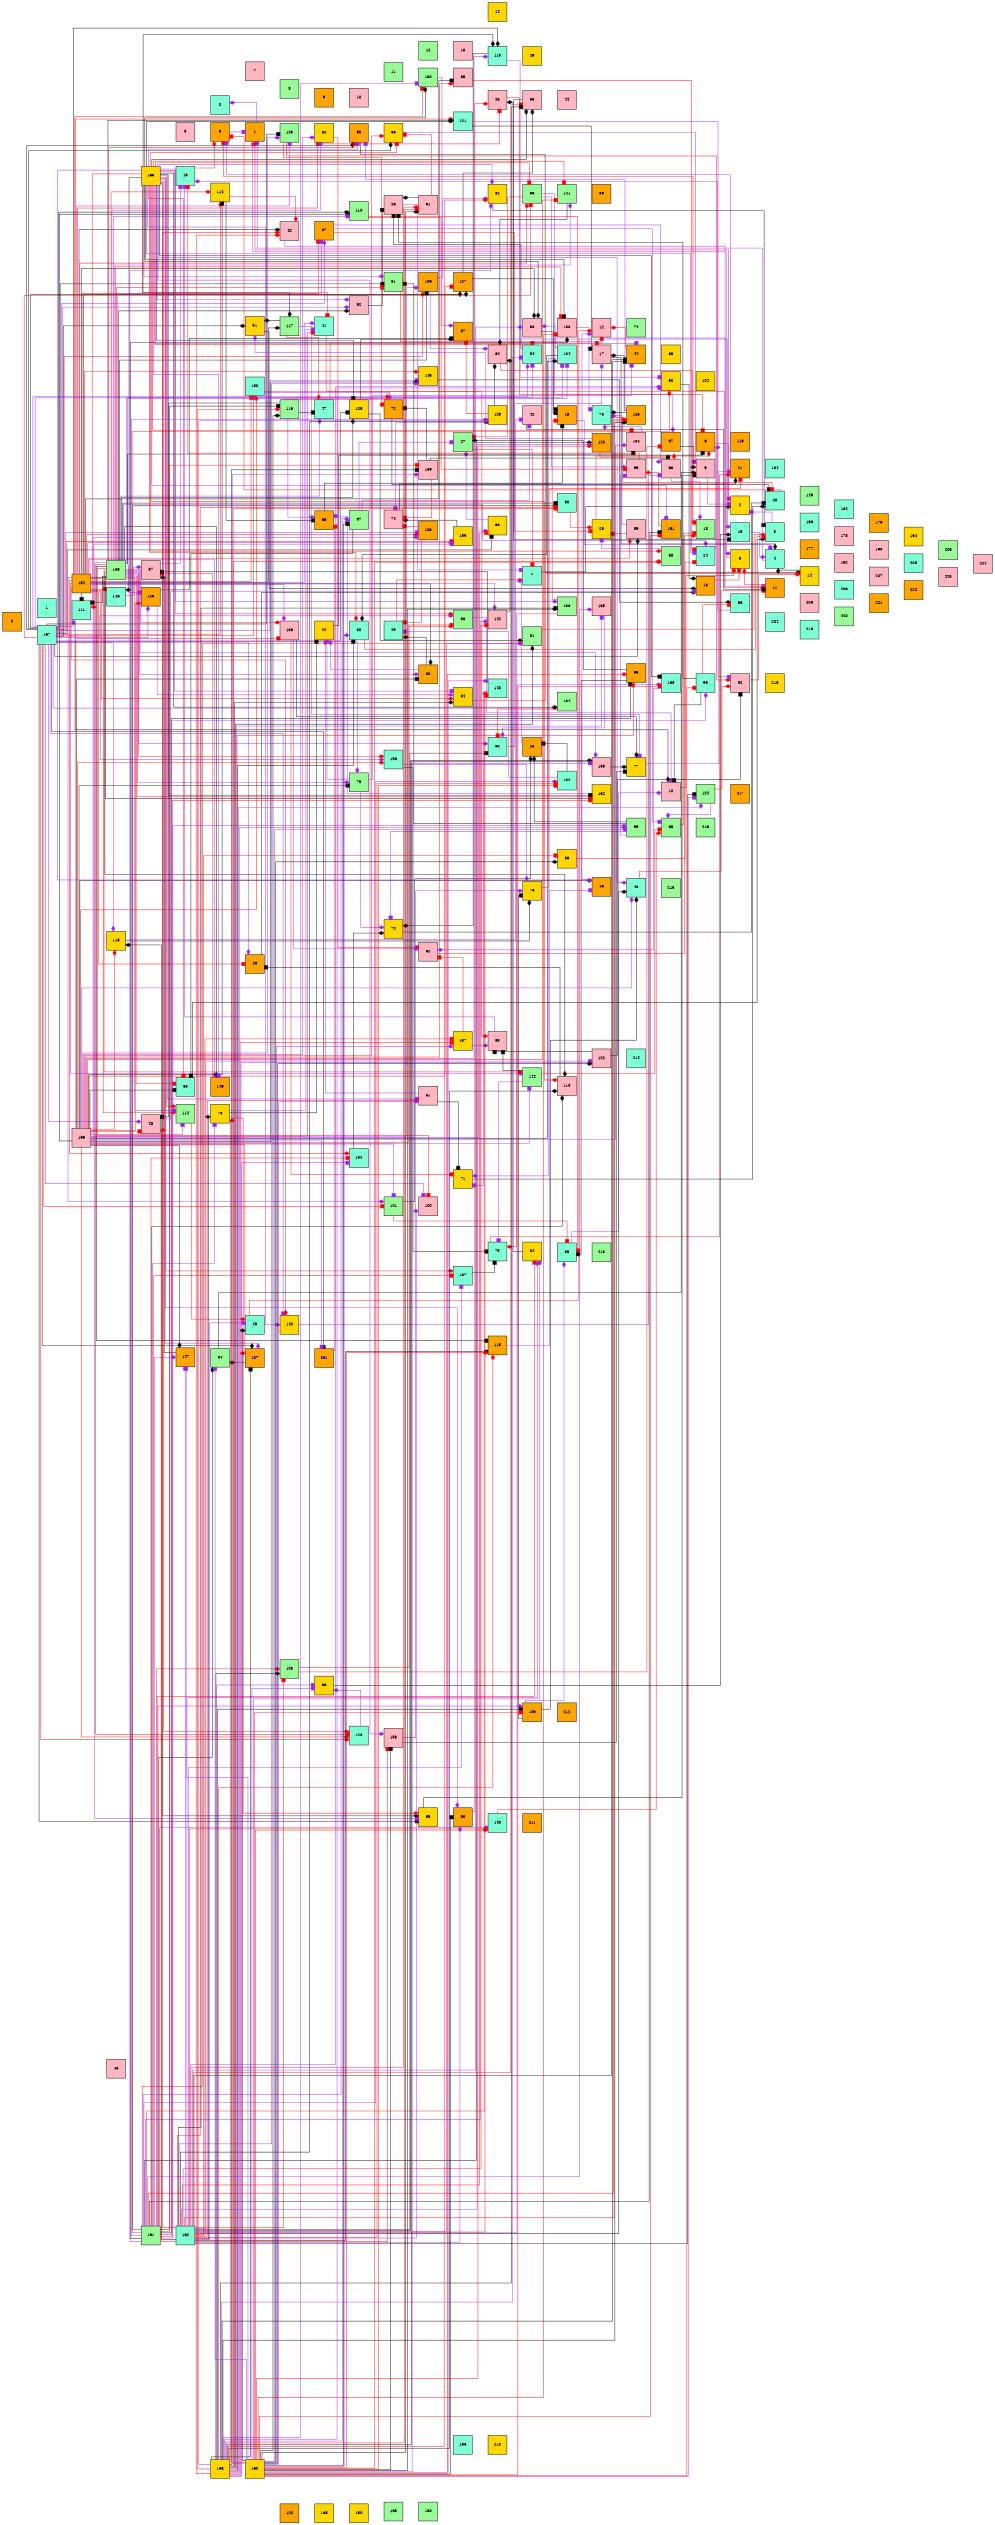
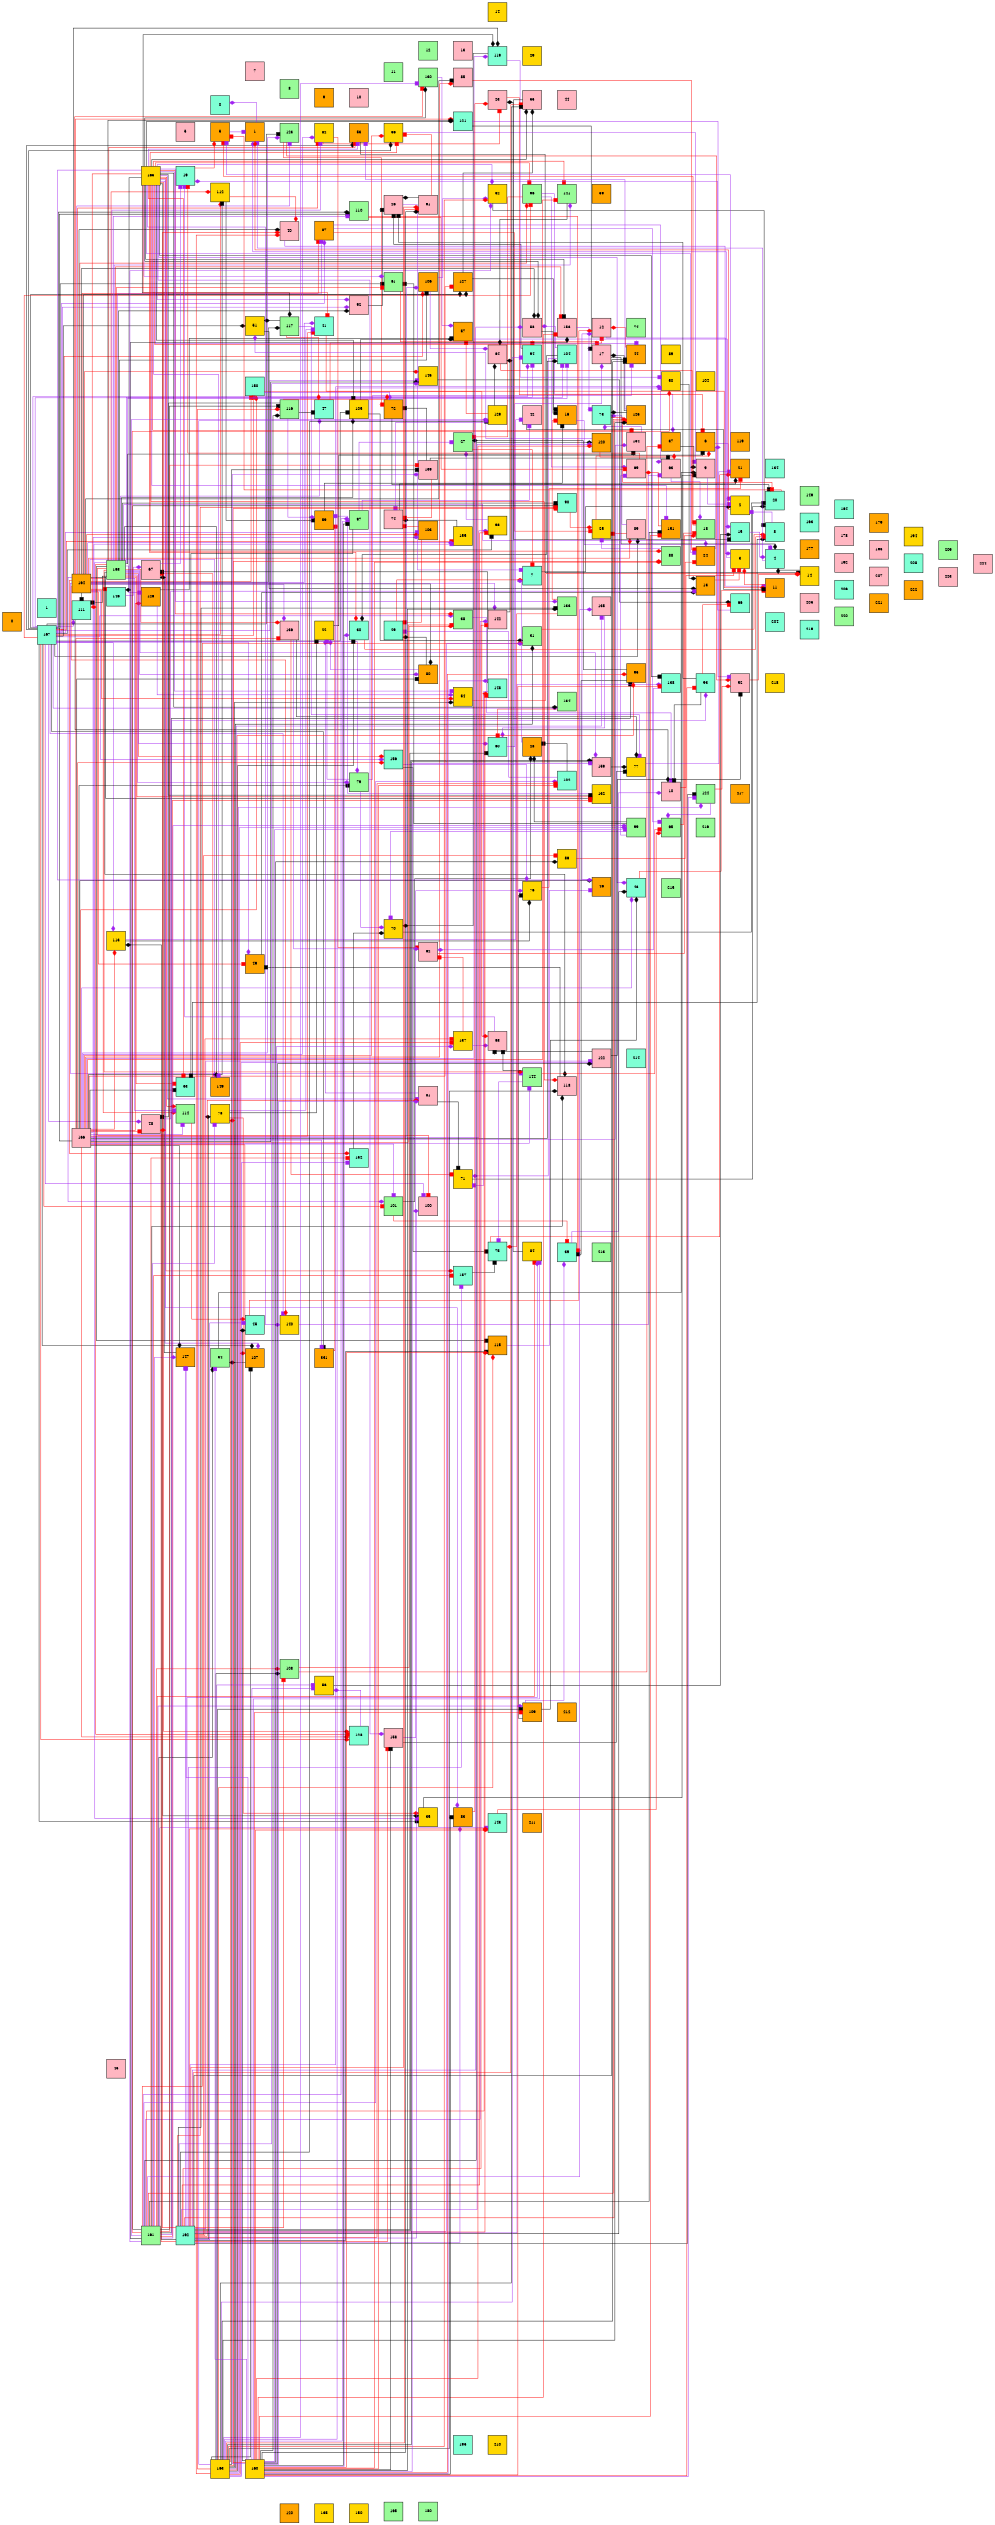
(706, 556) -> (706, 556)
(115, 638) -> none
